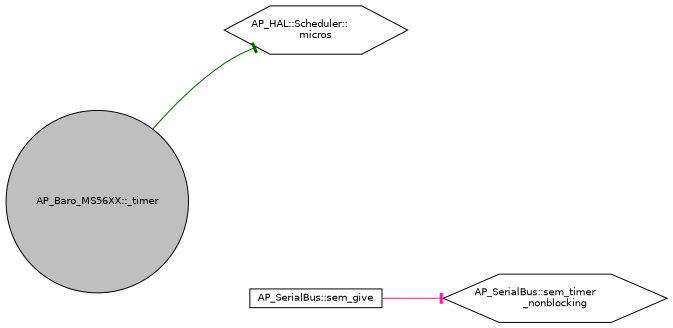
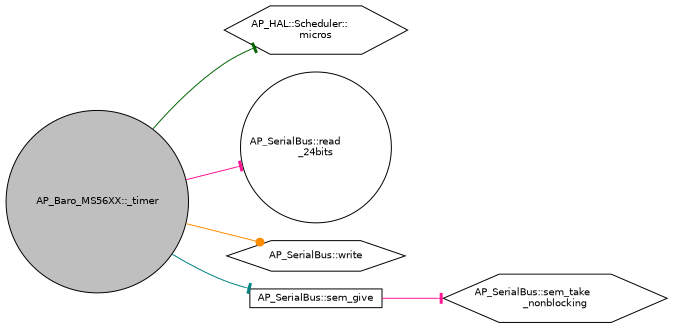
none -> (316, 147)
none -> (316, 256)
none -> (208, 273)
(555, 298) -> (555, 298)
